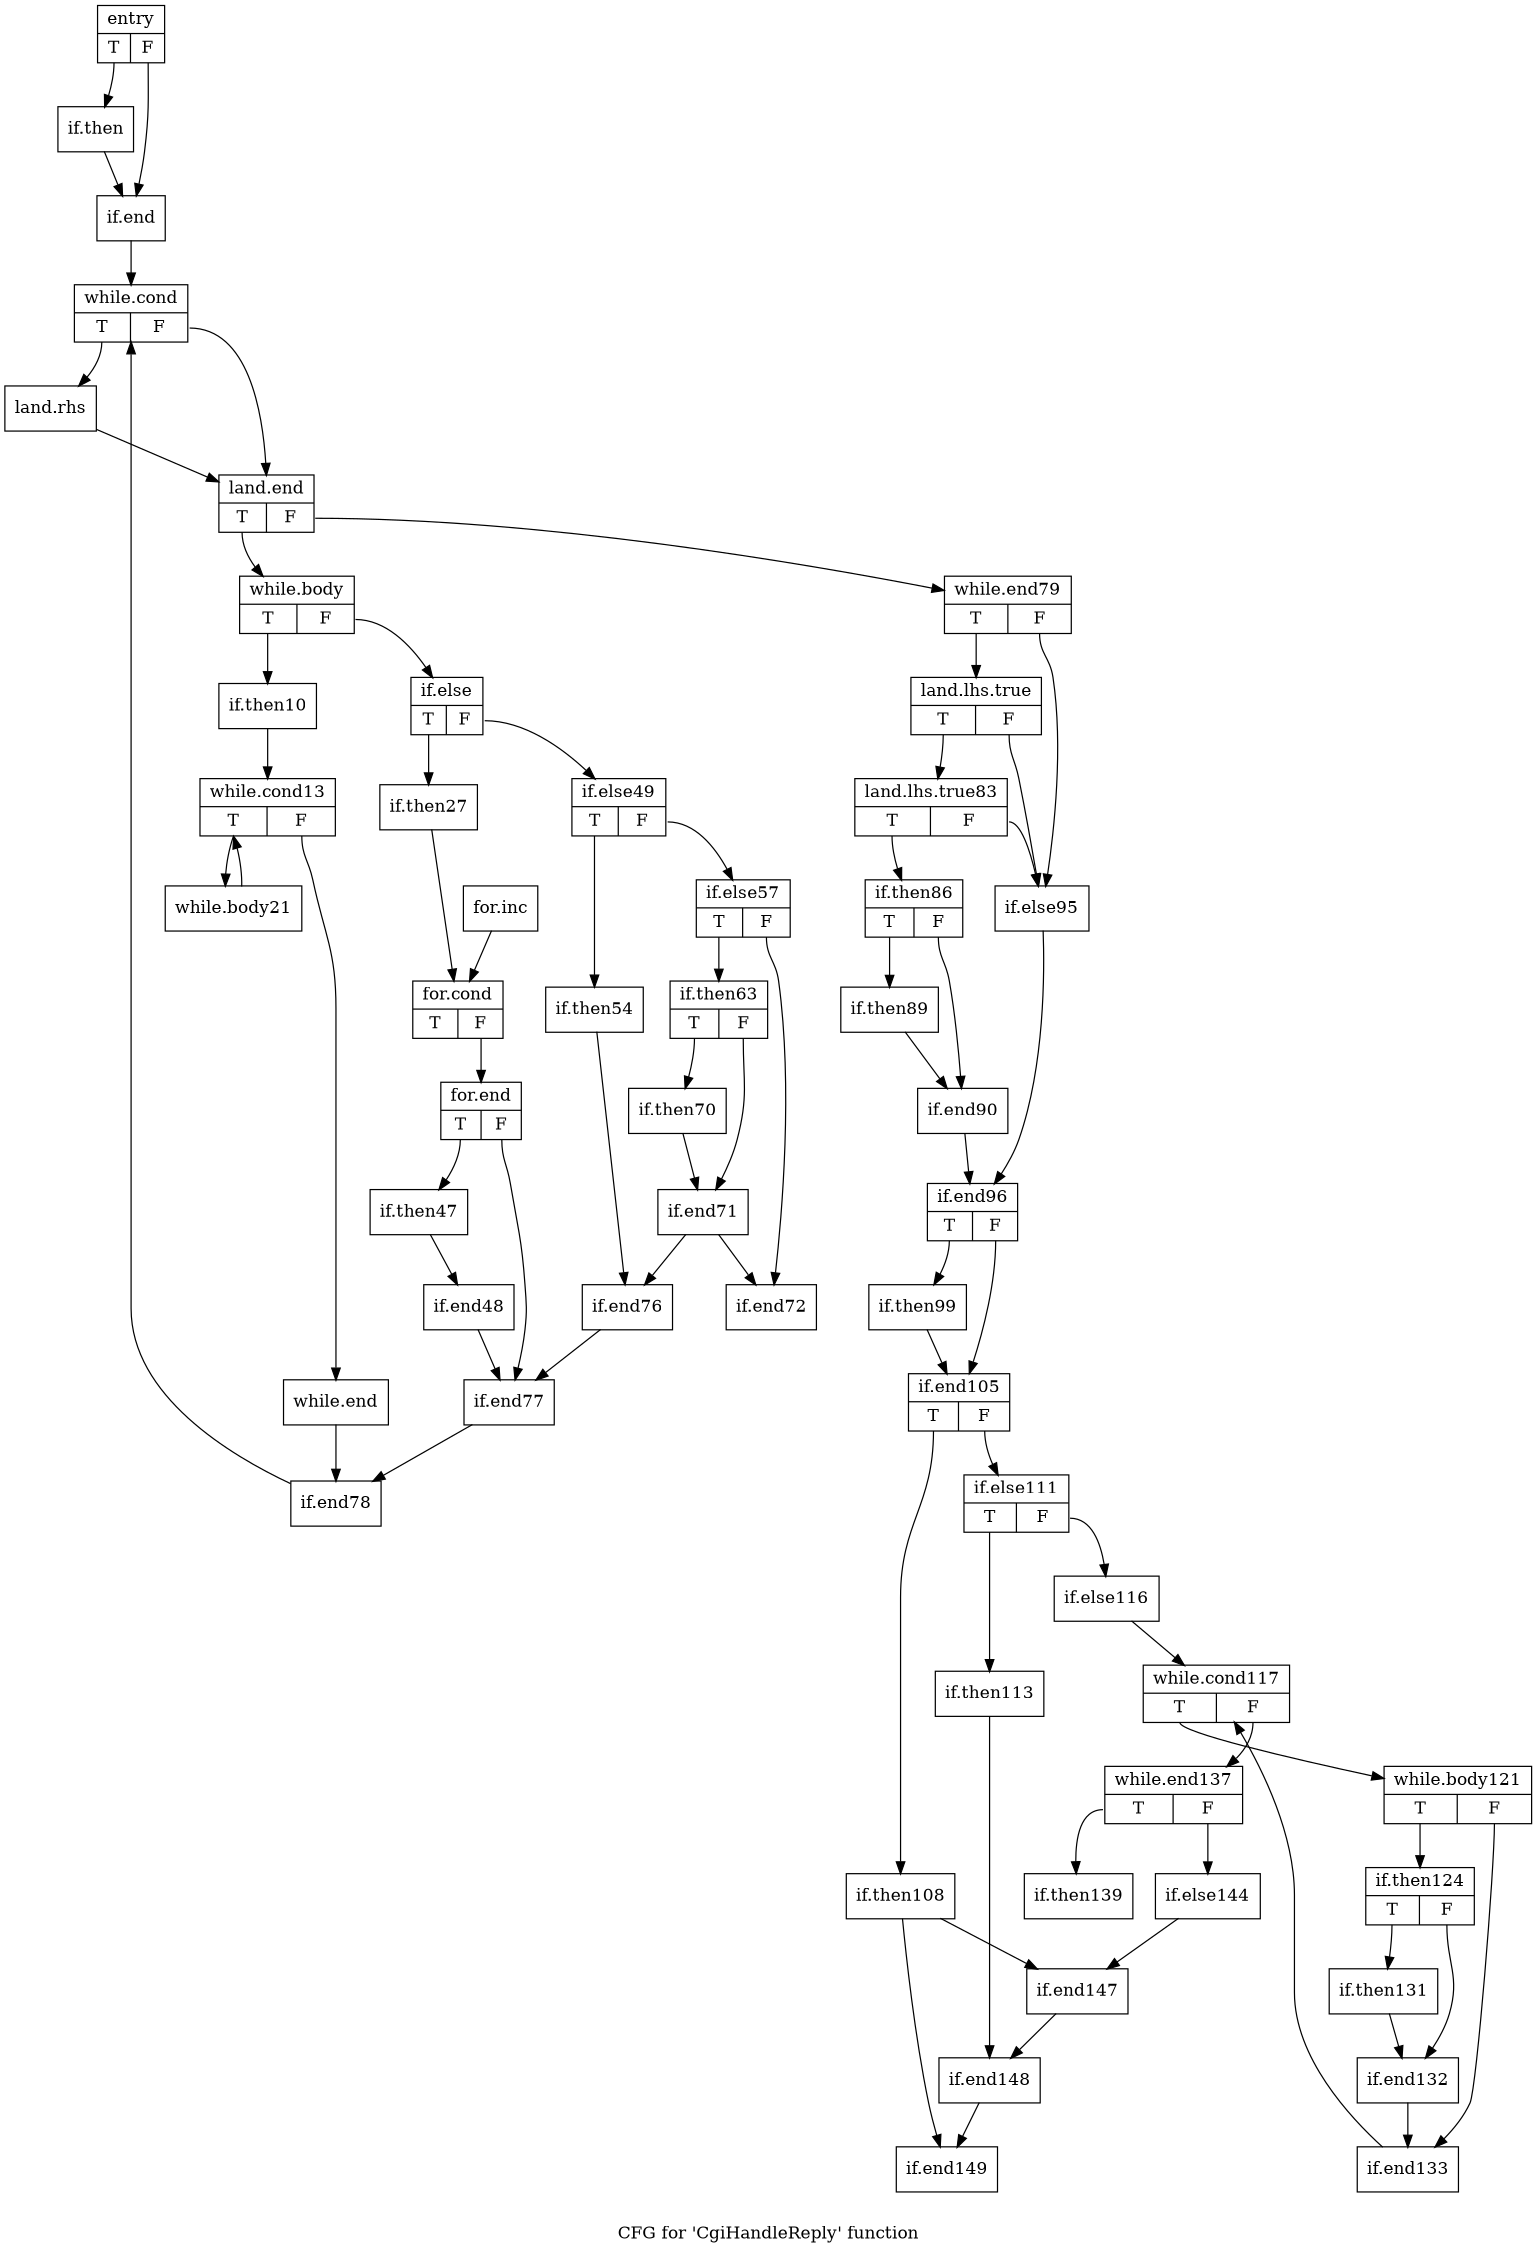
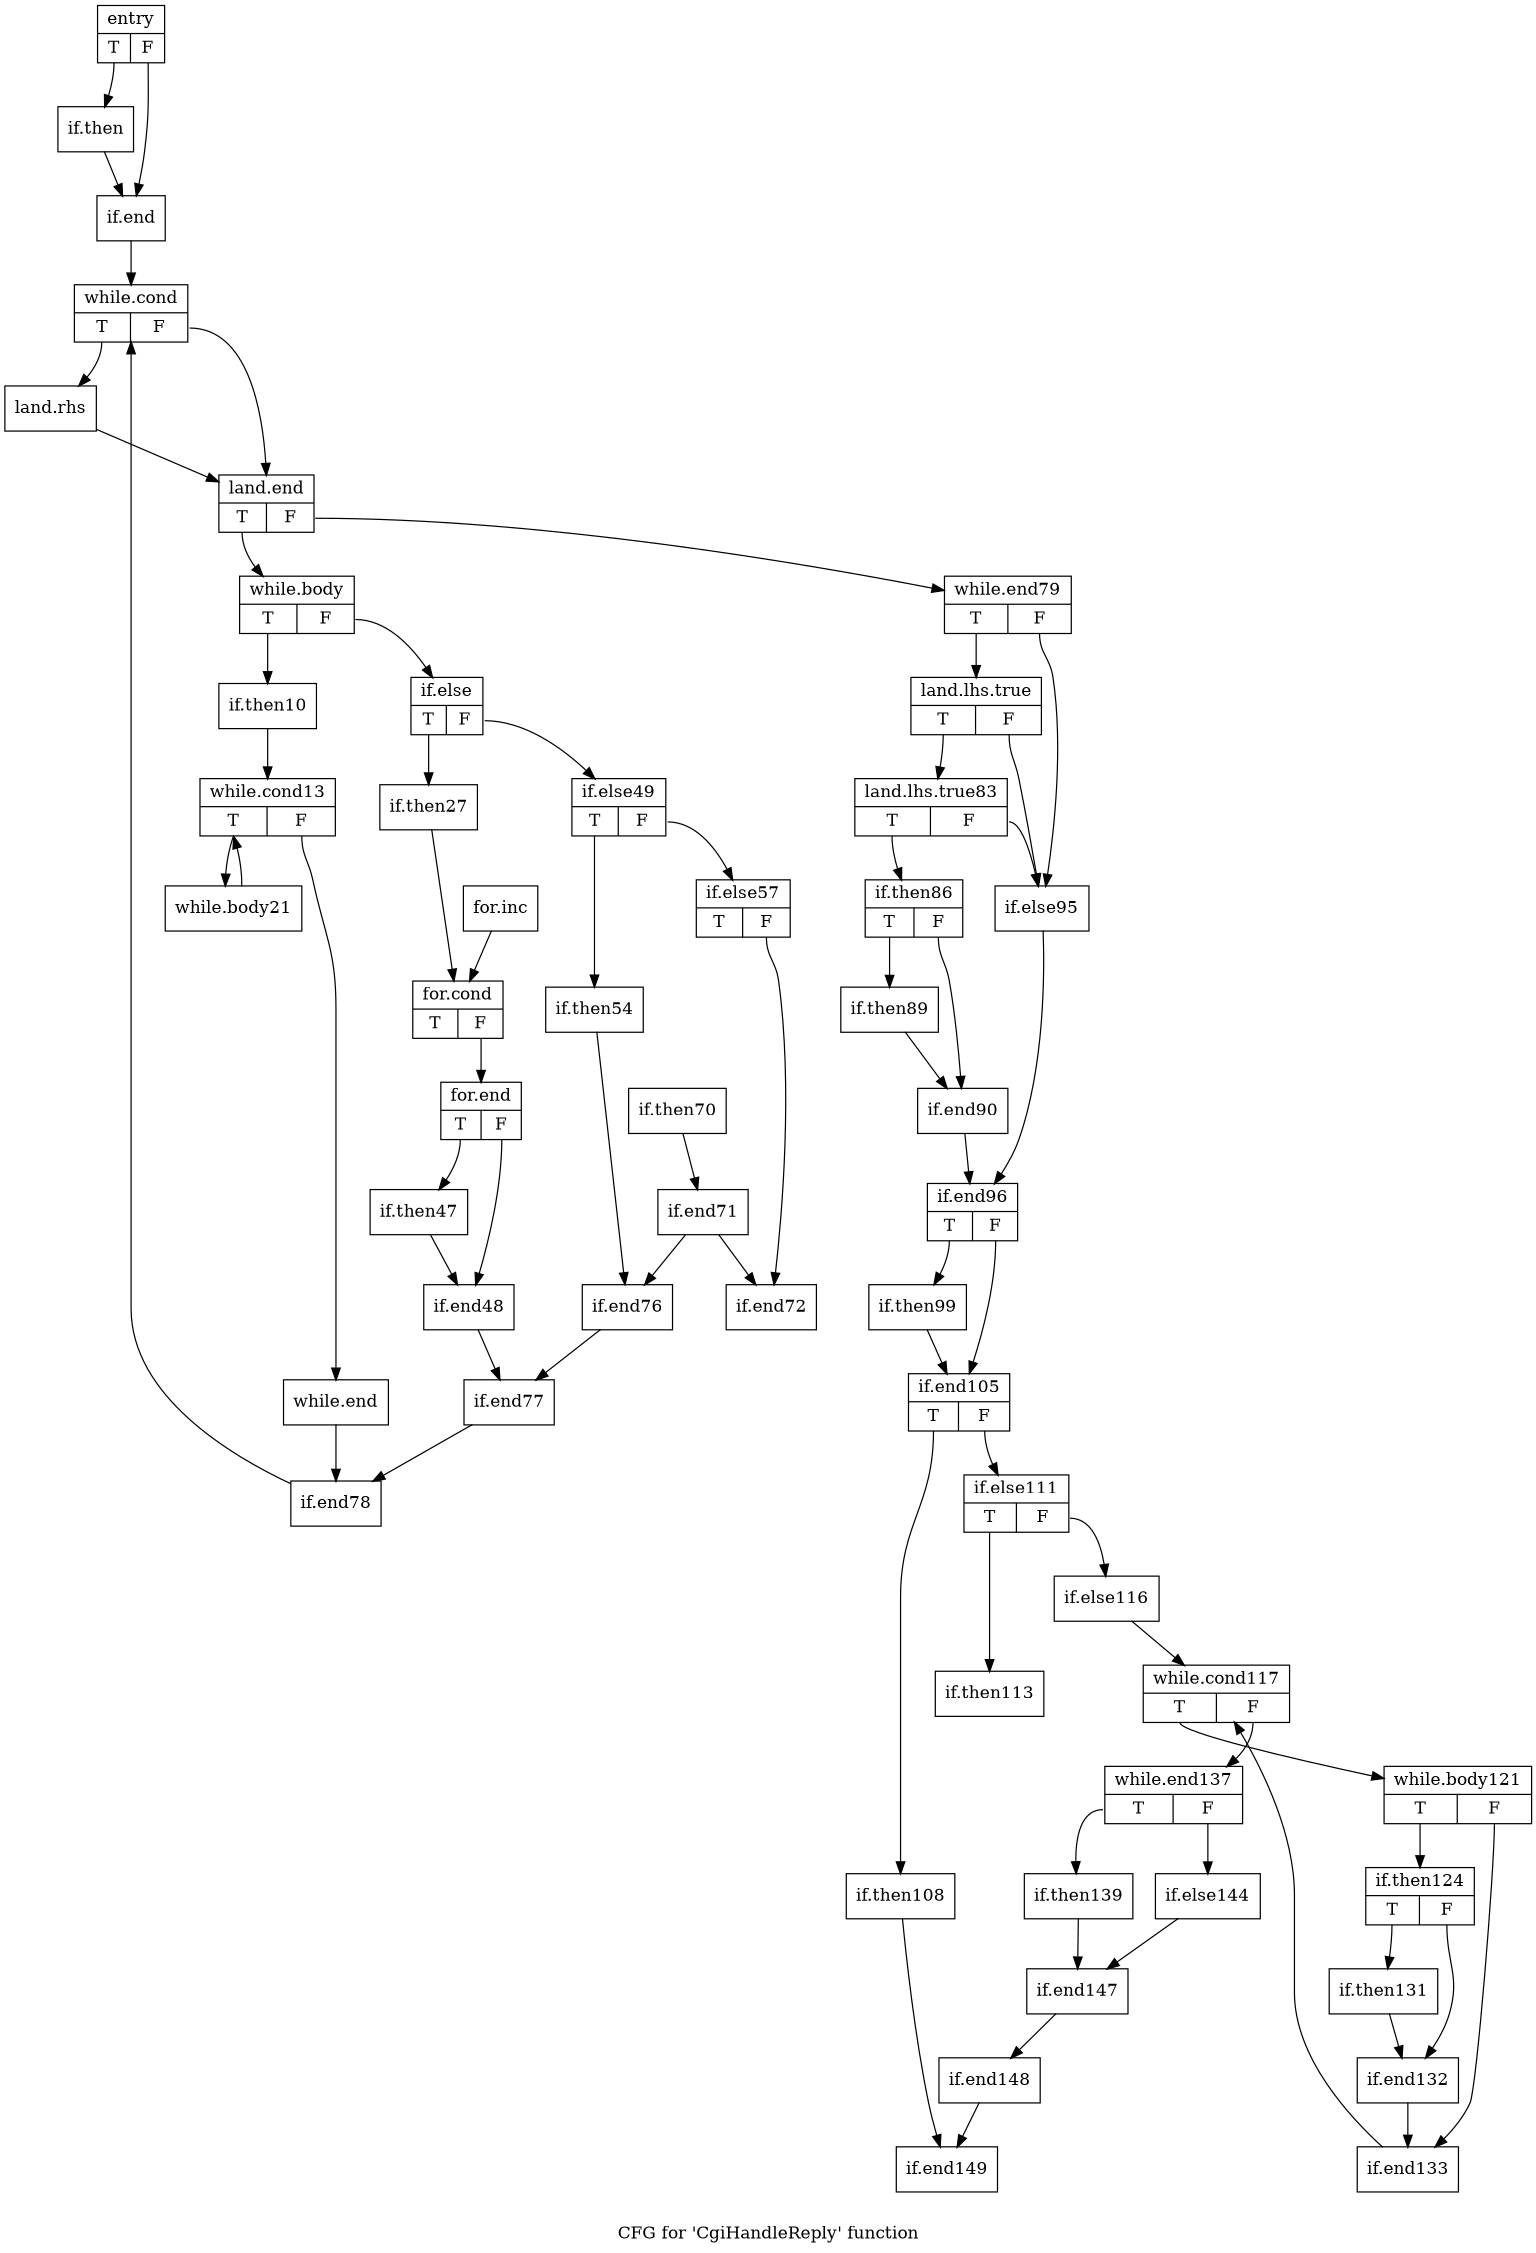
(719, 1010) -> none
(522, 1253) -> (495, 1207)
(990, 1881) -> none
(981, 1940) -> (1078, 1938)
